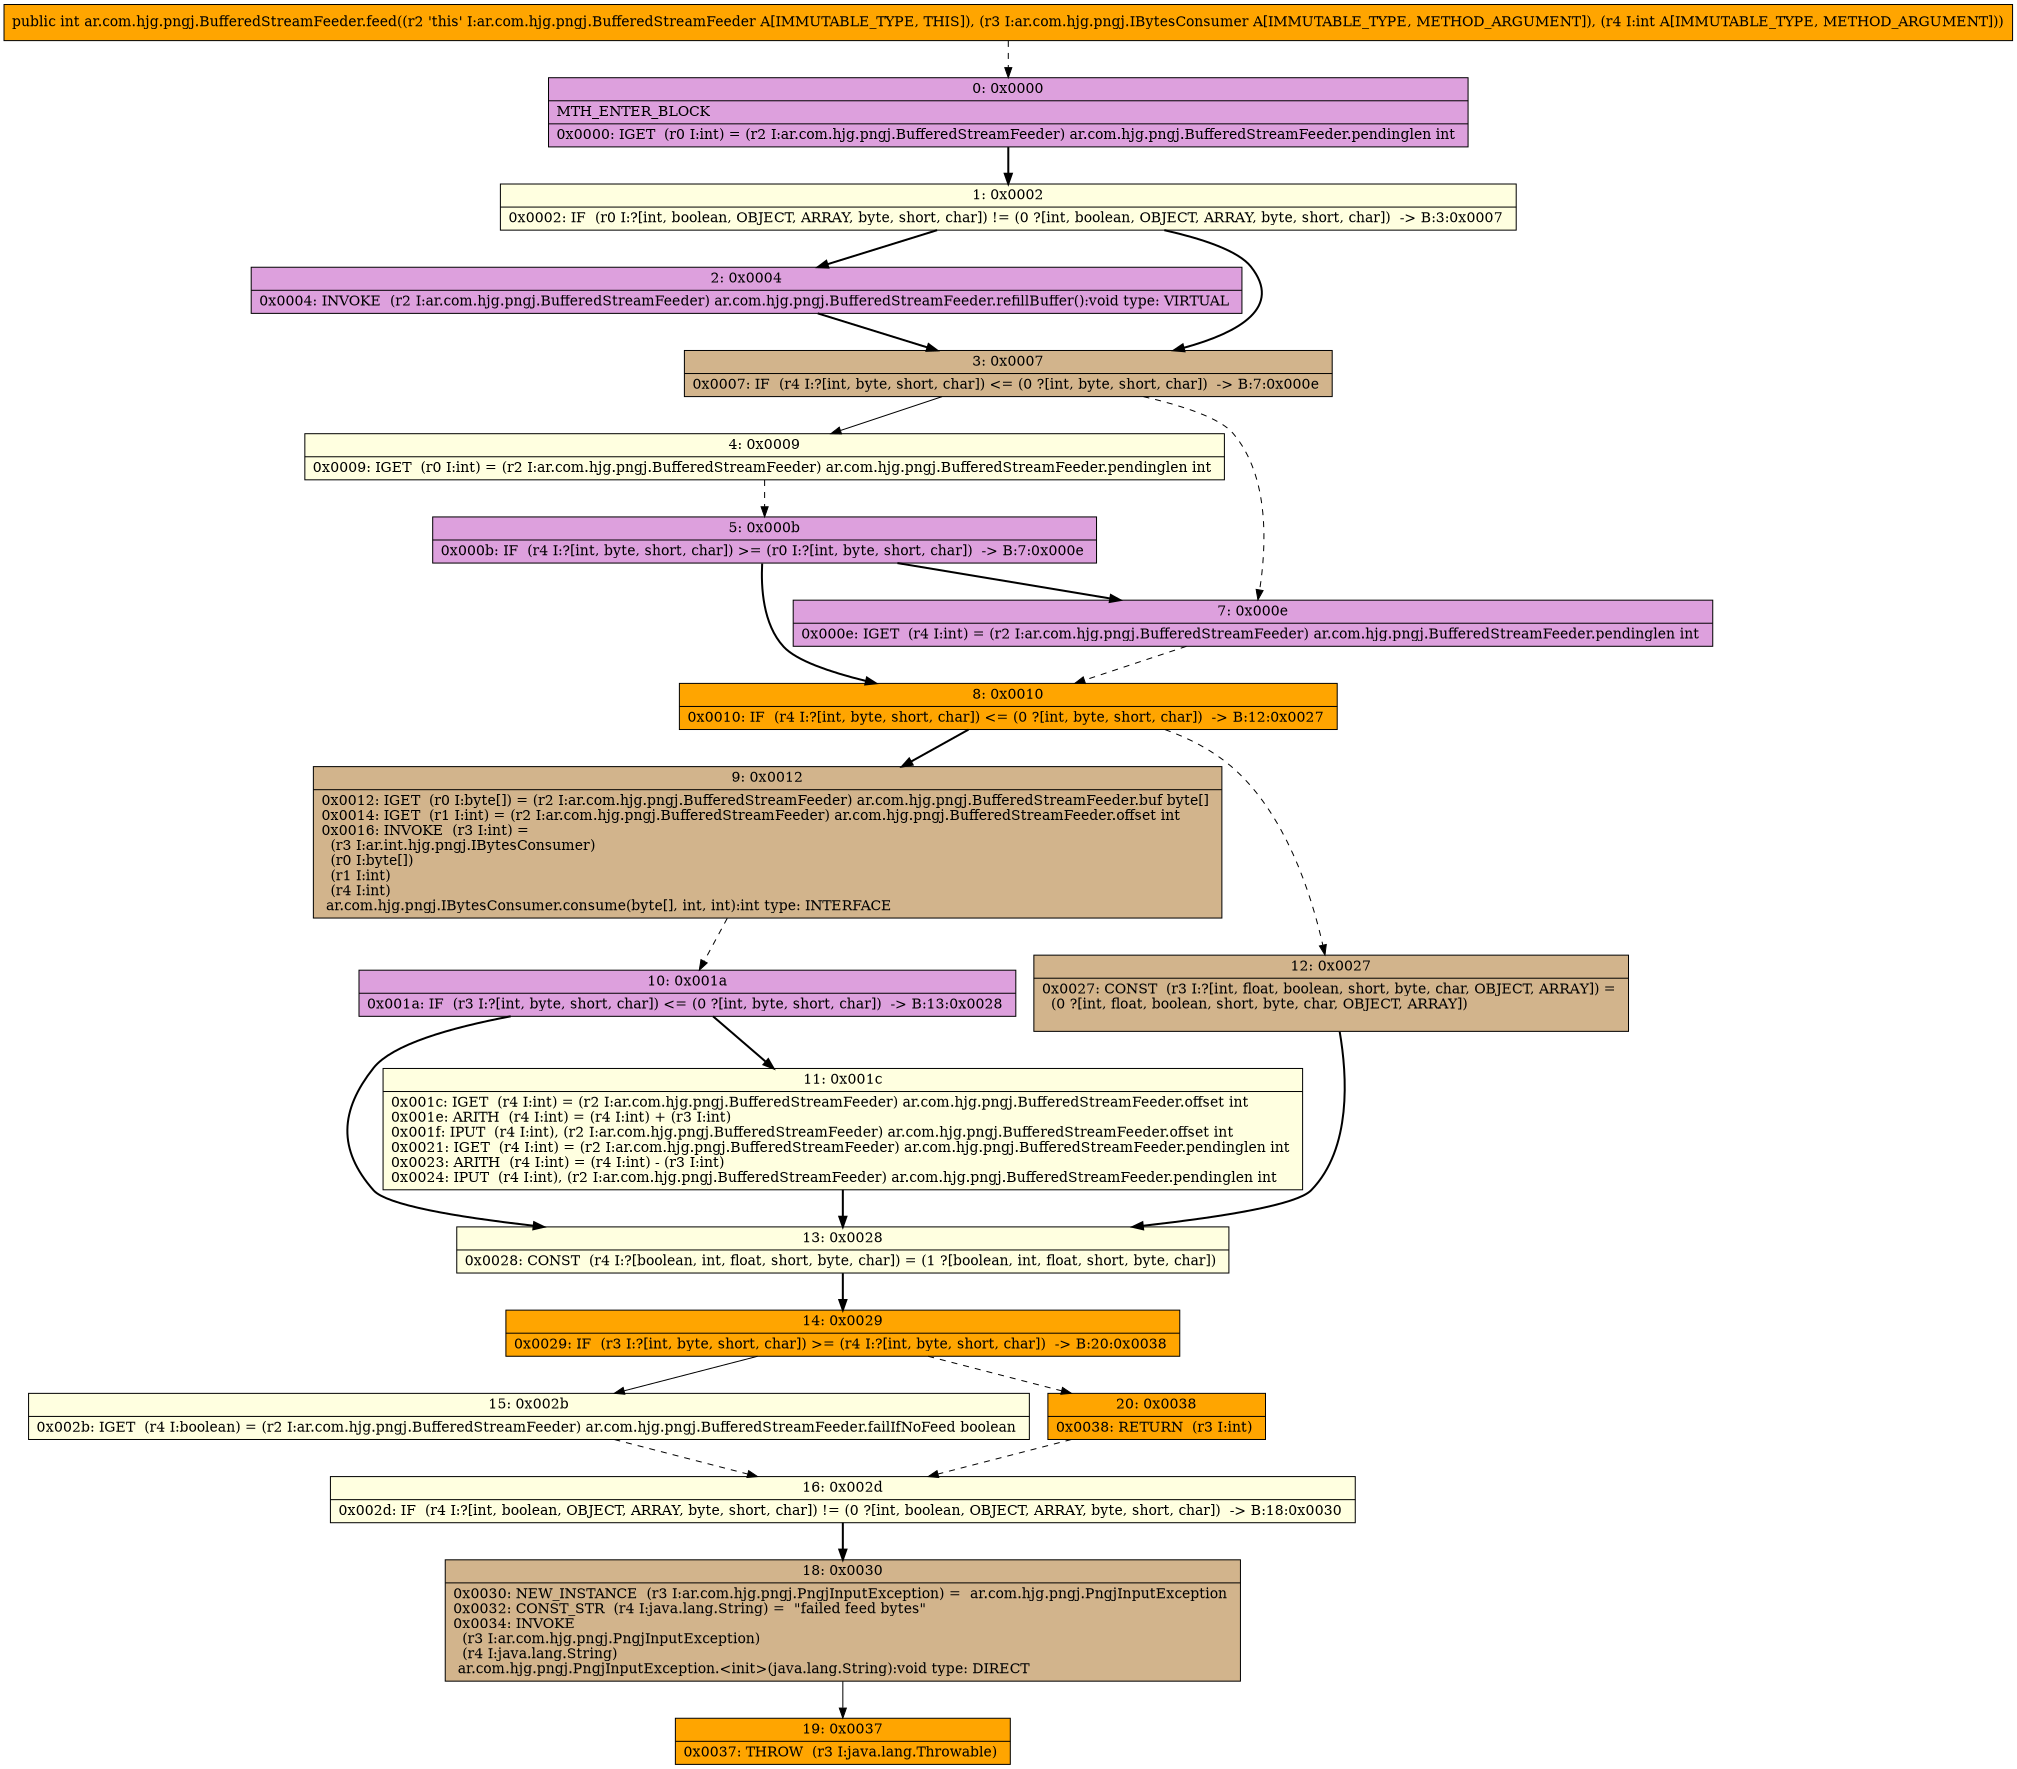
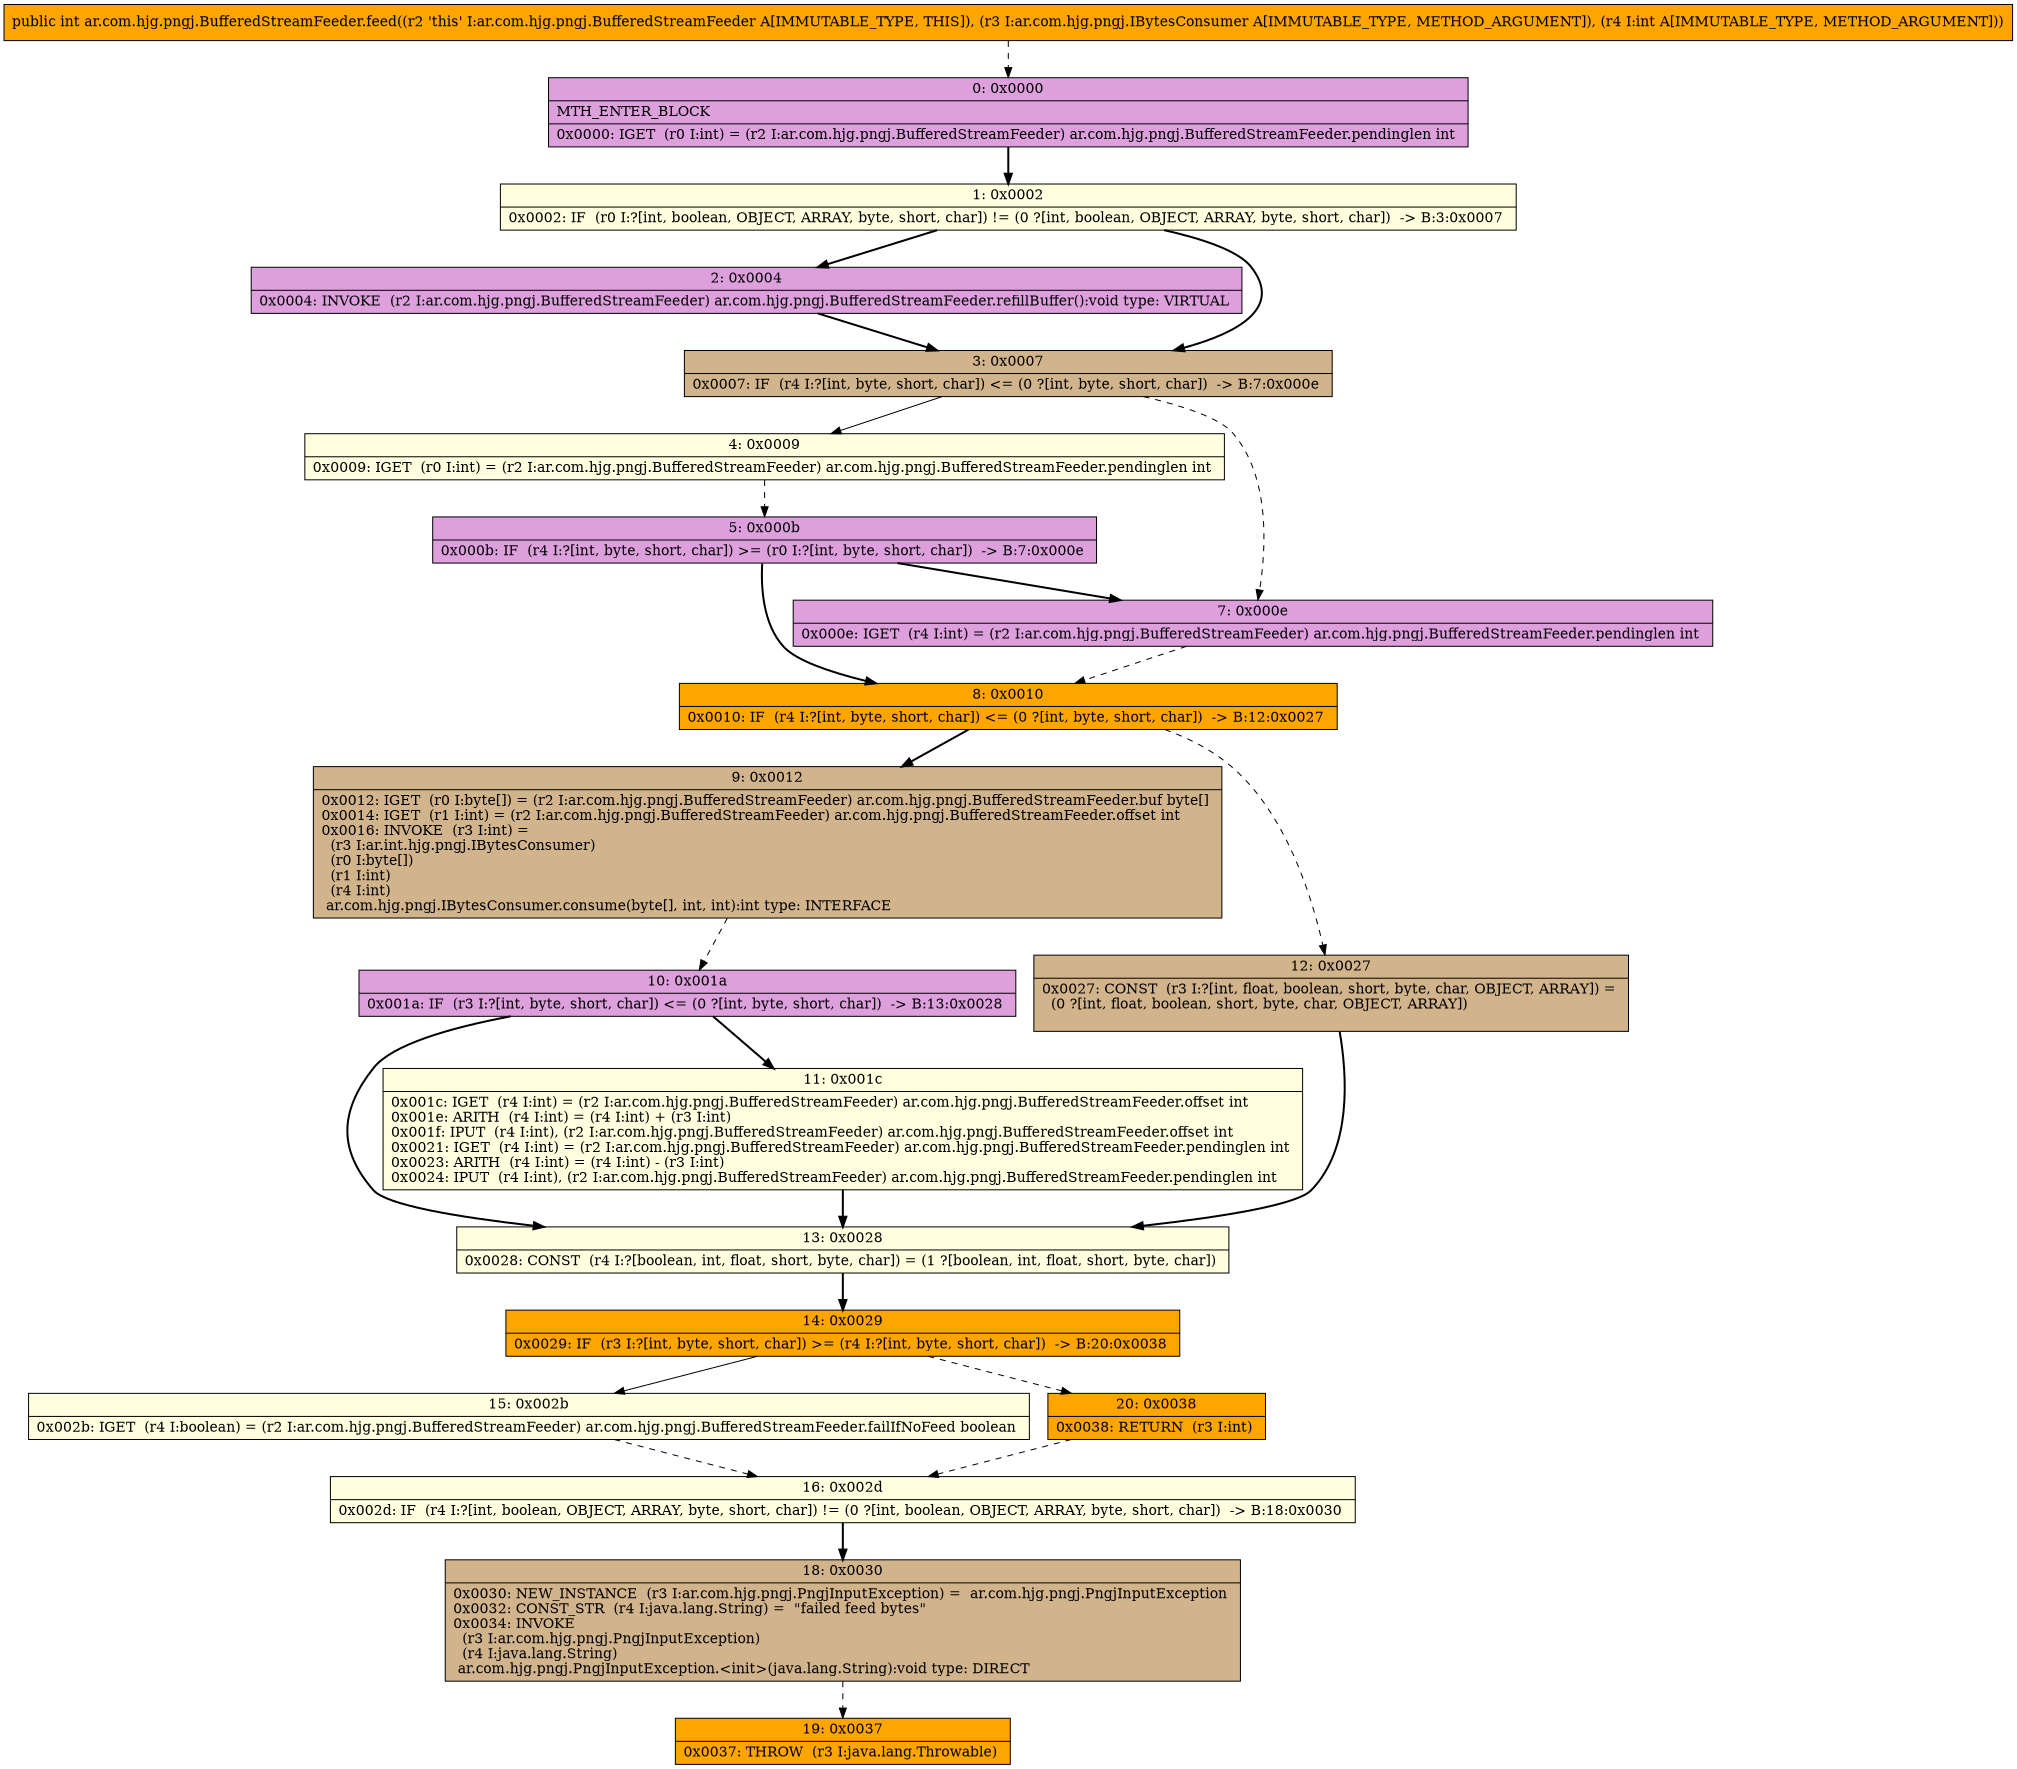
(843, 1695) -> (843, 1695)
